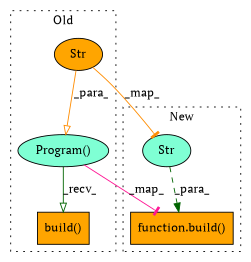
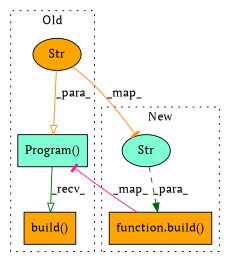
(63, 151) -> (53, 151)
(110, 182) -> (108, 192)
